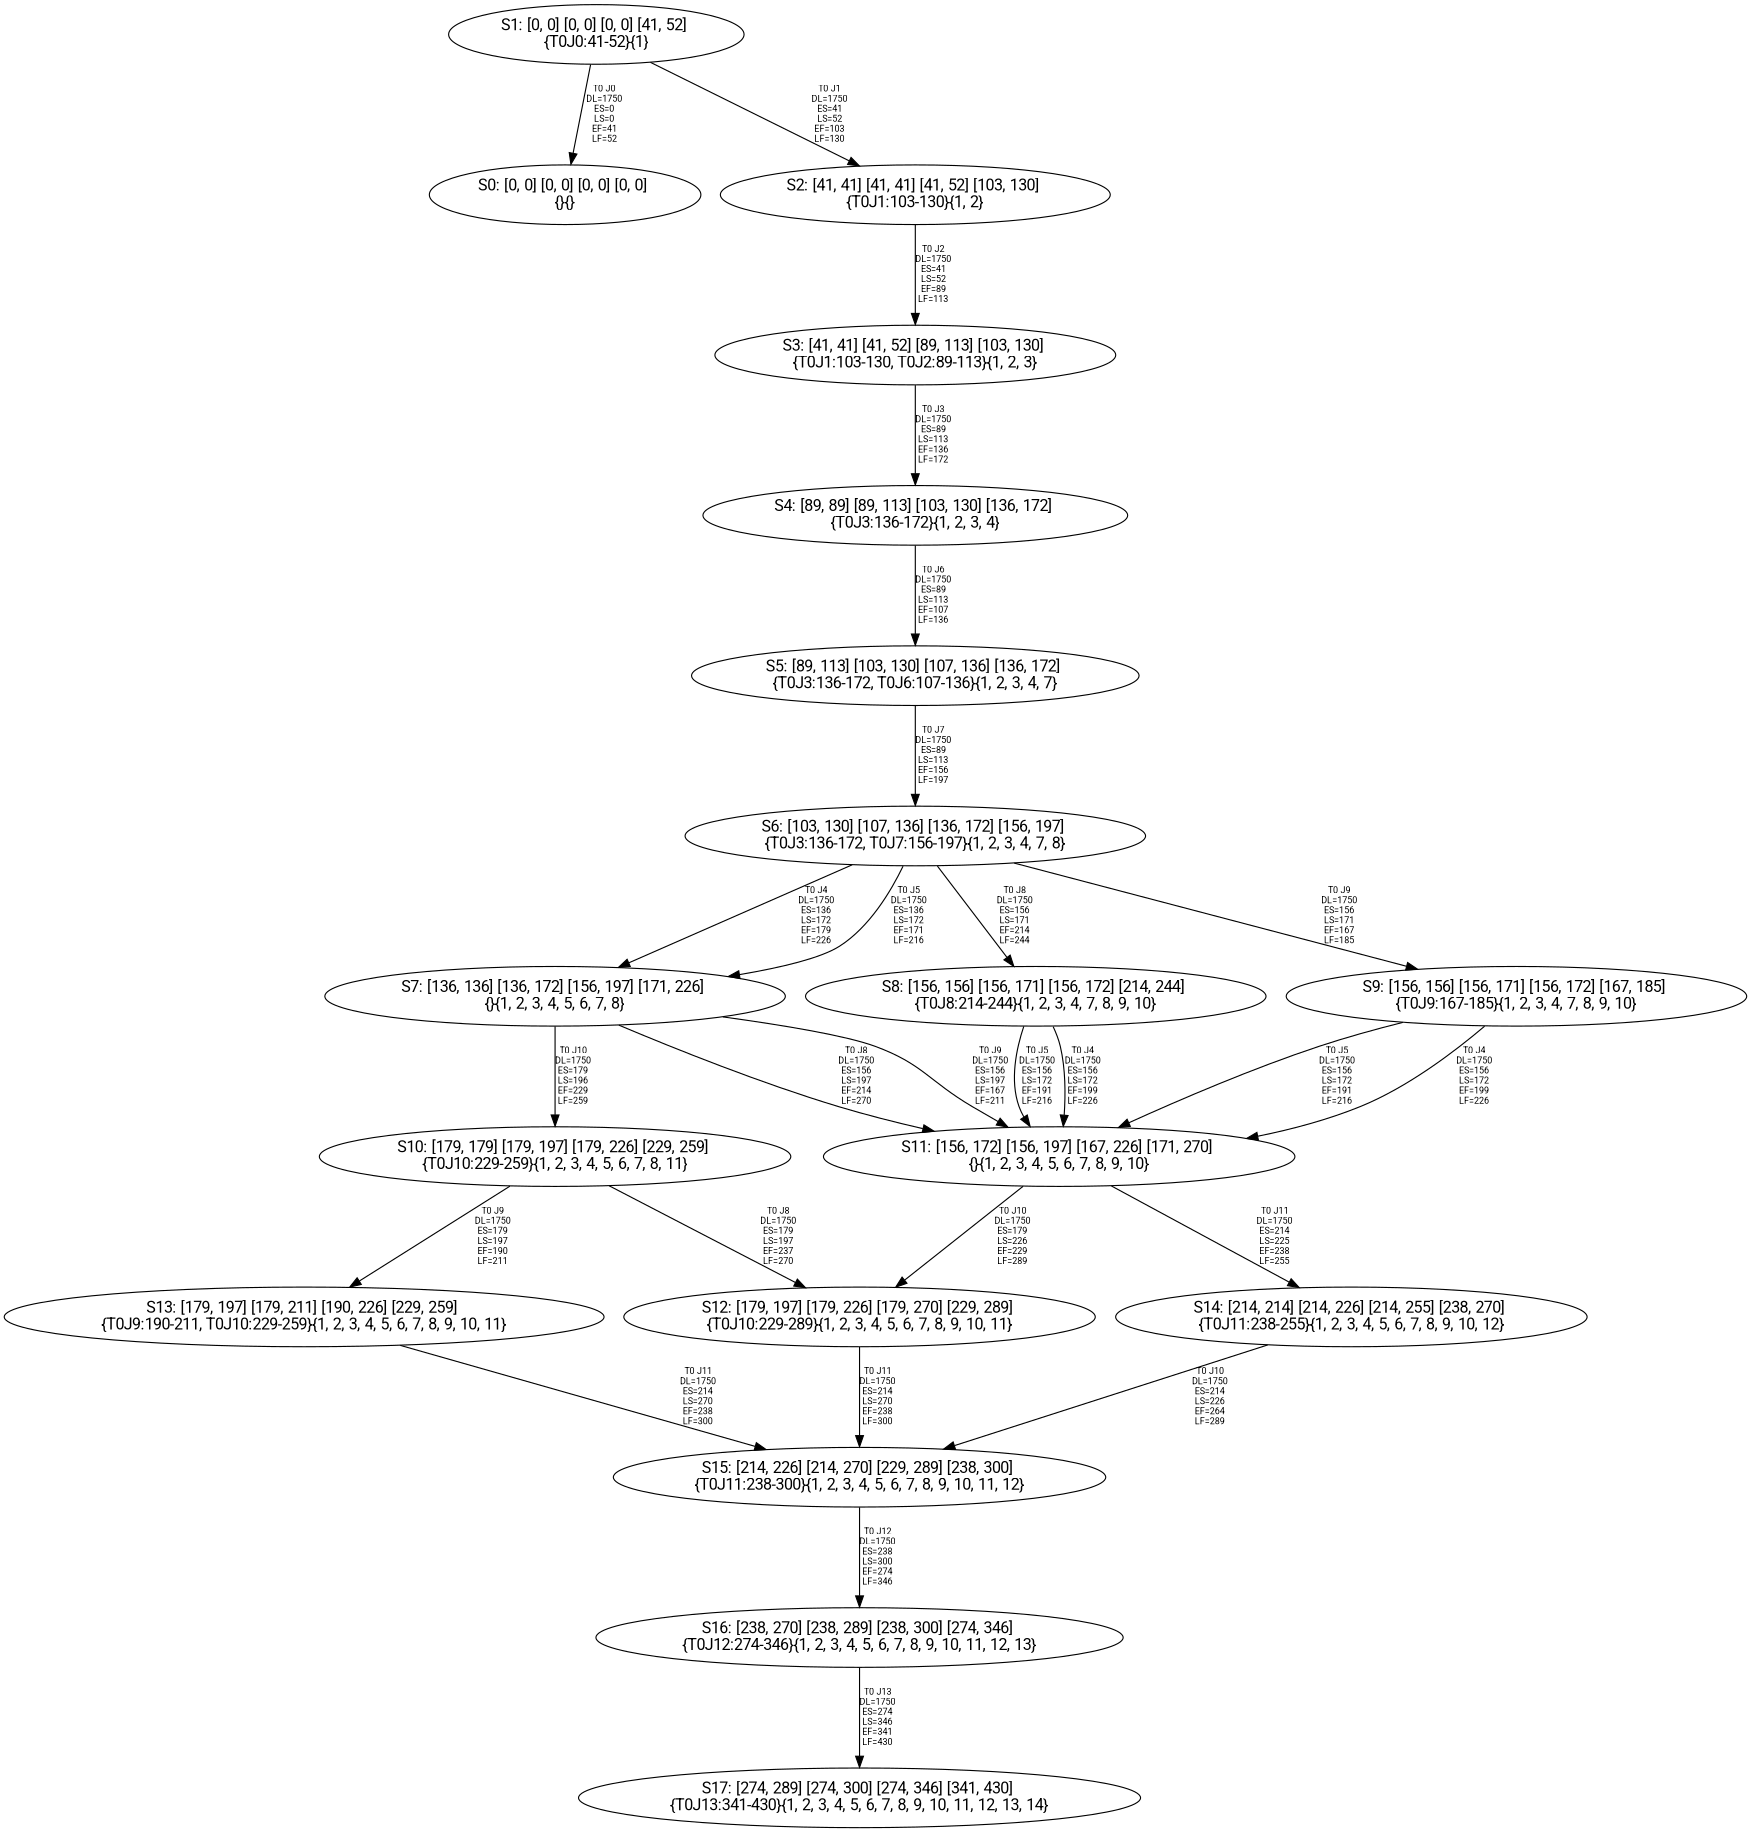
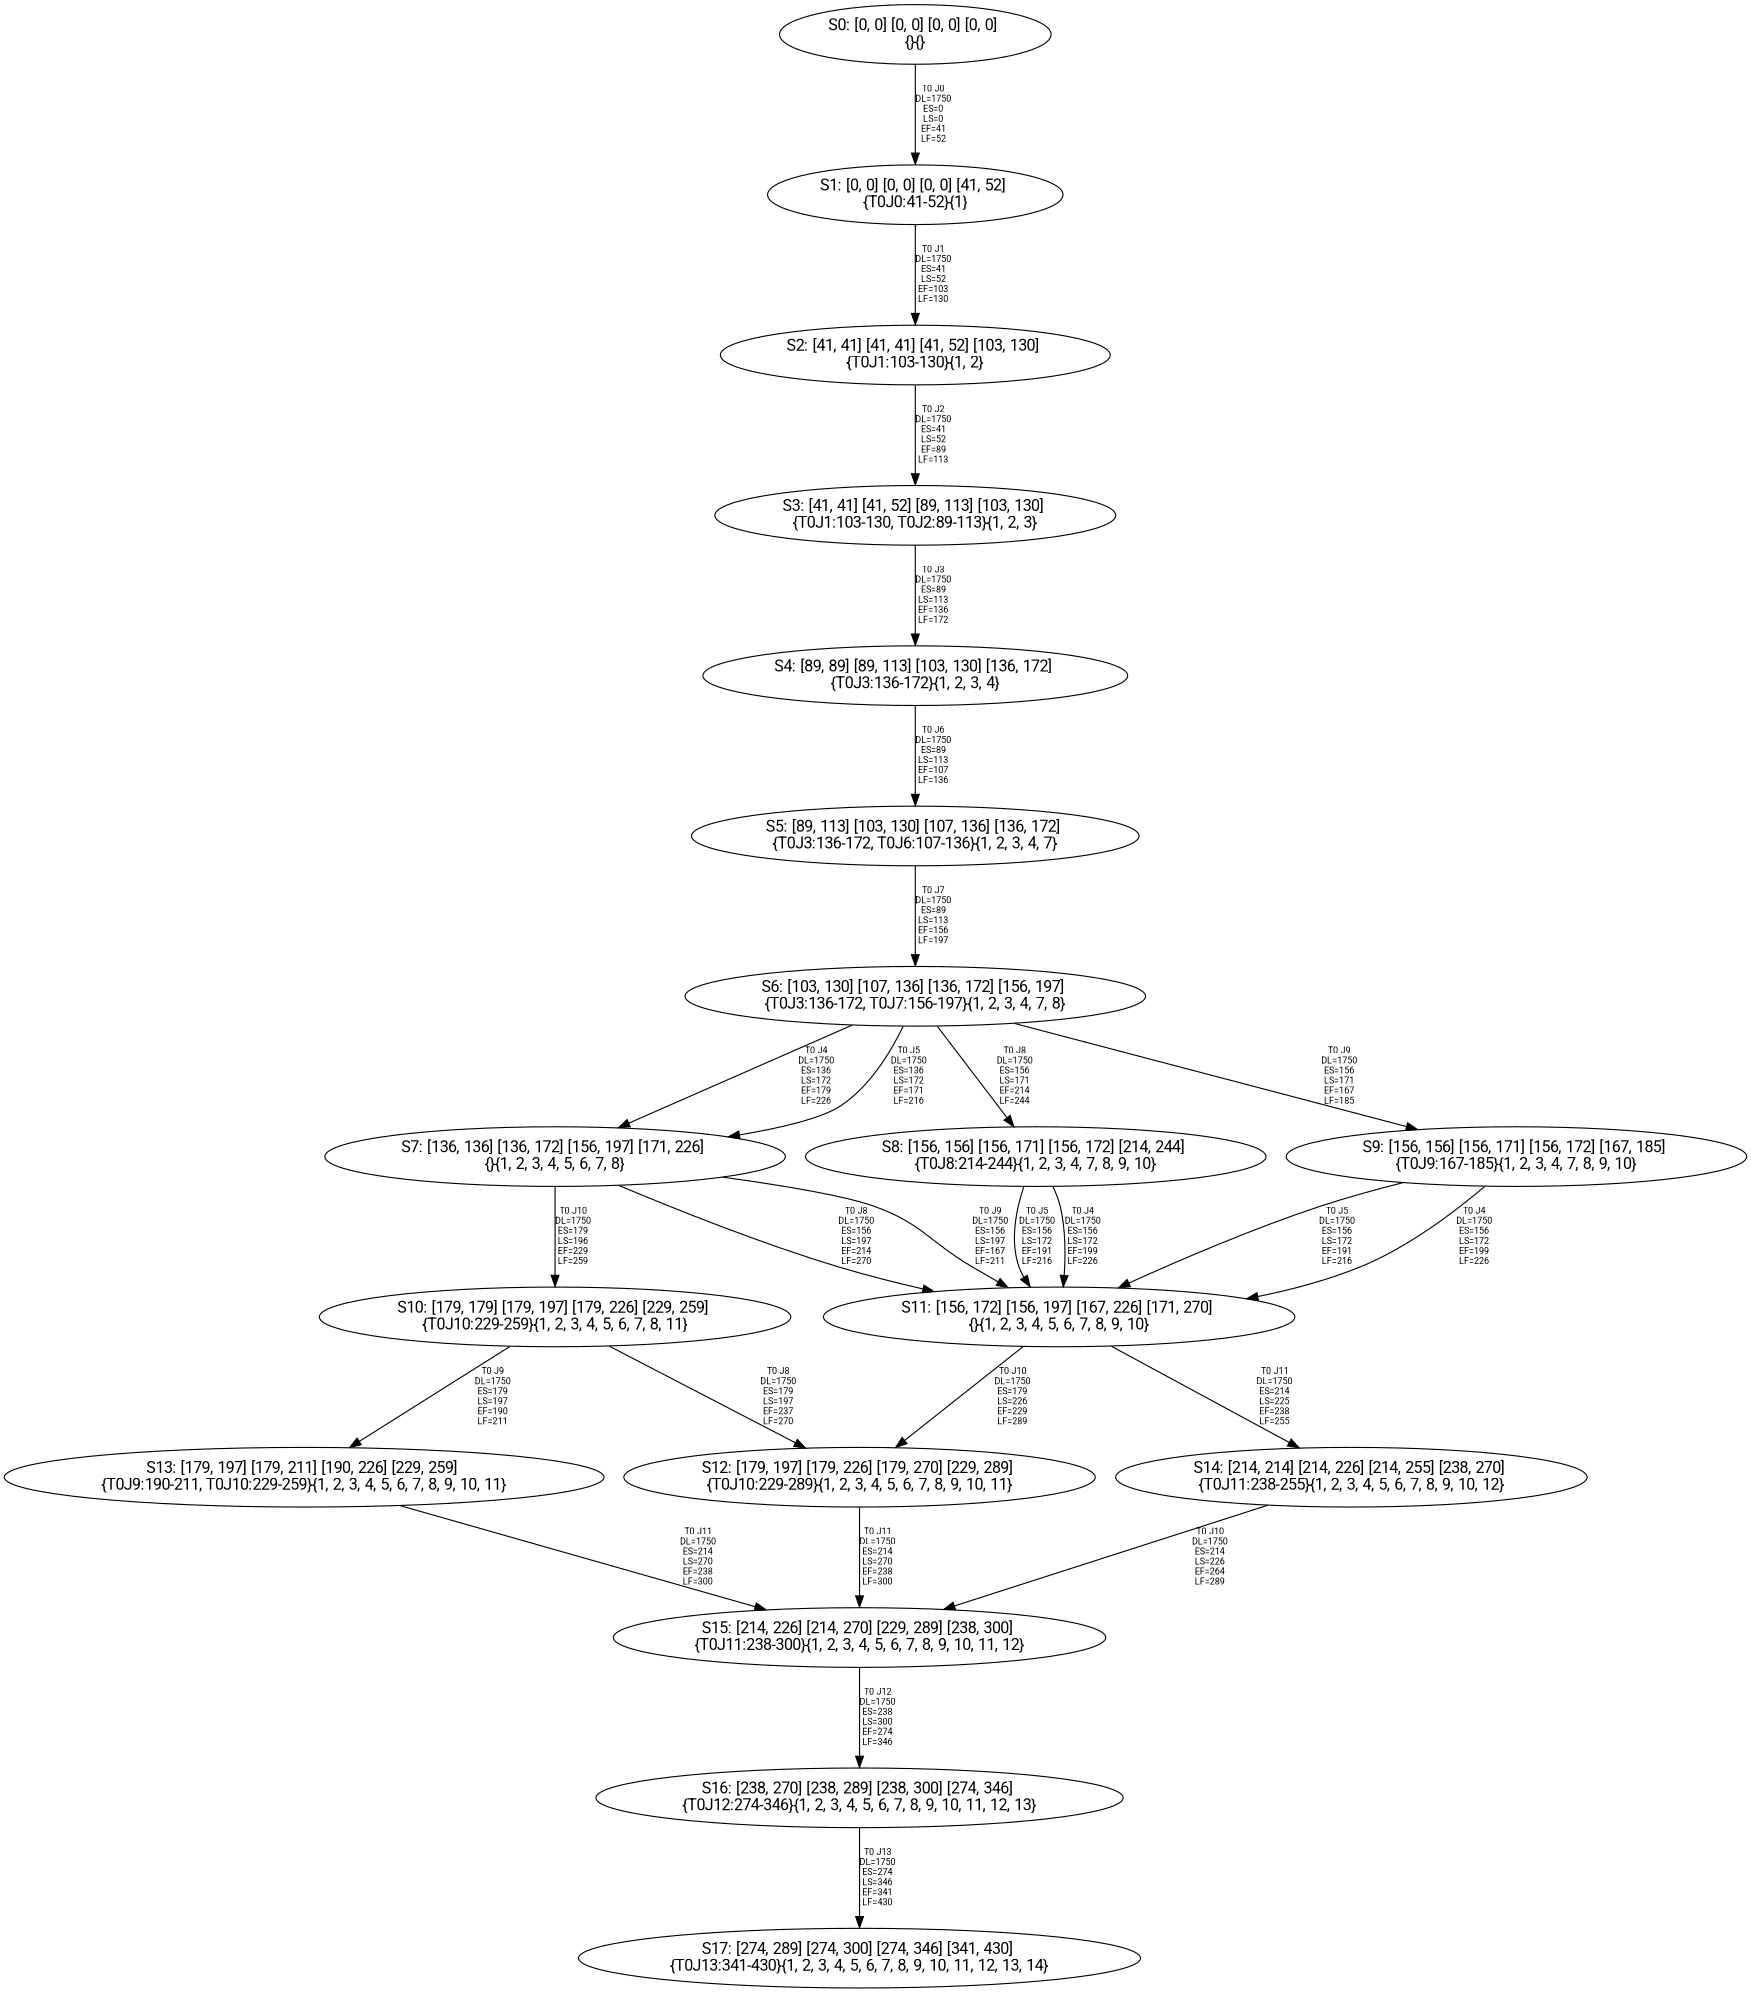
(582, 109) -> (915, 109)
